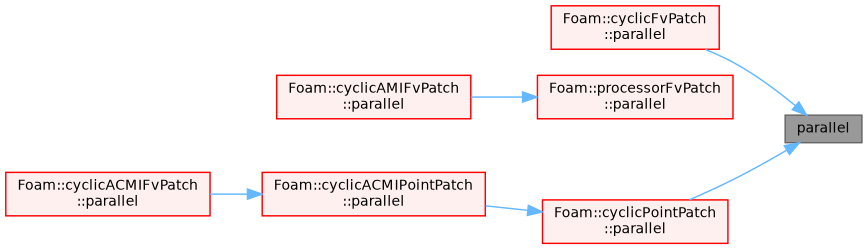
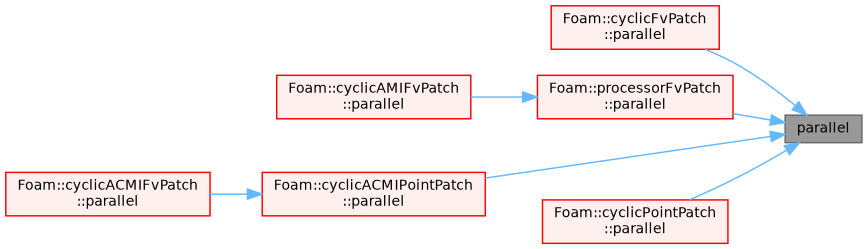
none -> (752, 117)
(507, 208) -> (628, 157)
